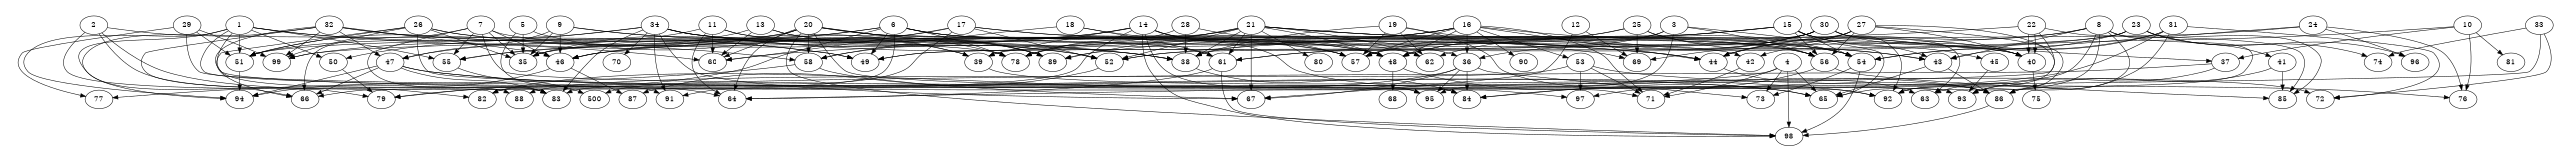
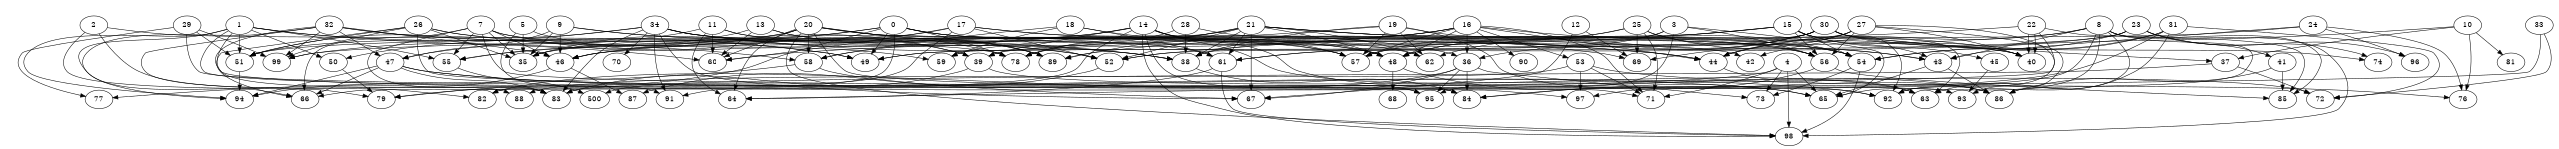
(894, 25) -> (894, 25)
(2460, 40) -> (2110, 50)
none -> (941, 62)
(1319, 62) -> none
(2096, 80) -> (2266, 77)
none -> (770, 81)
none -> (1529, 82)
(1704, 82) -> (1657, 62)
(402, 89) -> none
(2036, 99) -> none
(1900, 126) -> (2217, 124)
